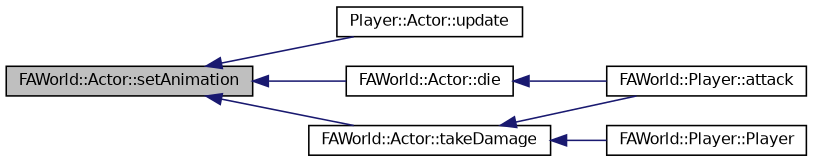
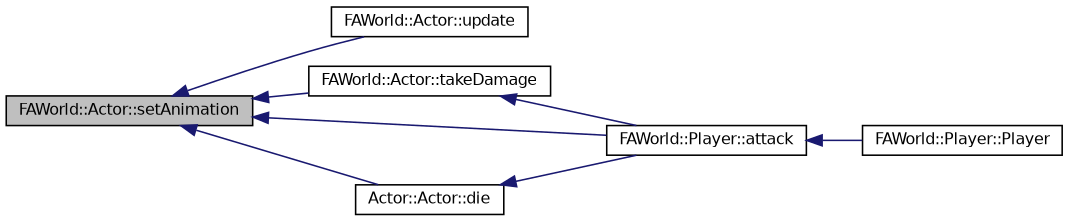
(430, 22) -> (430, 22)
(430, 81) -> (430, 200)
none -> (437, 127)
(587, 140) -> (842, 140)
